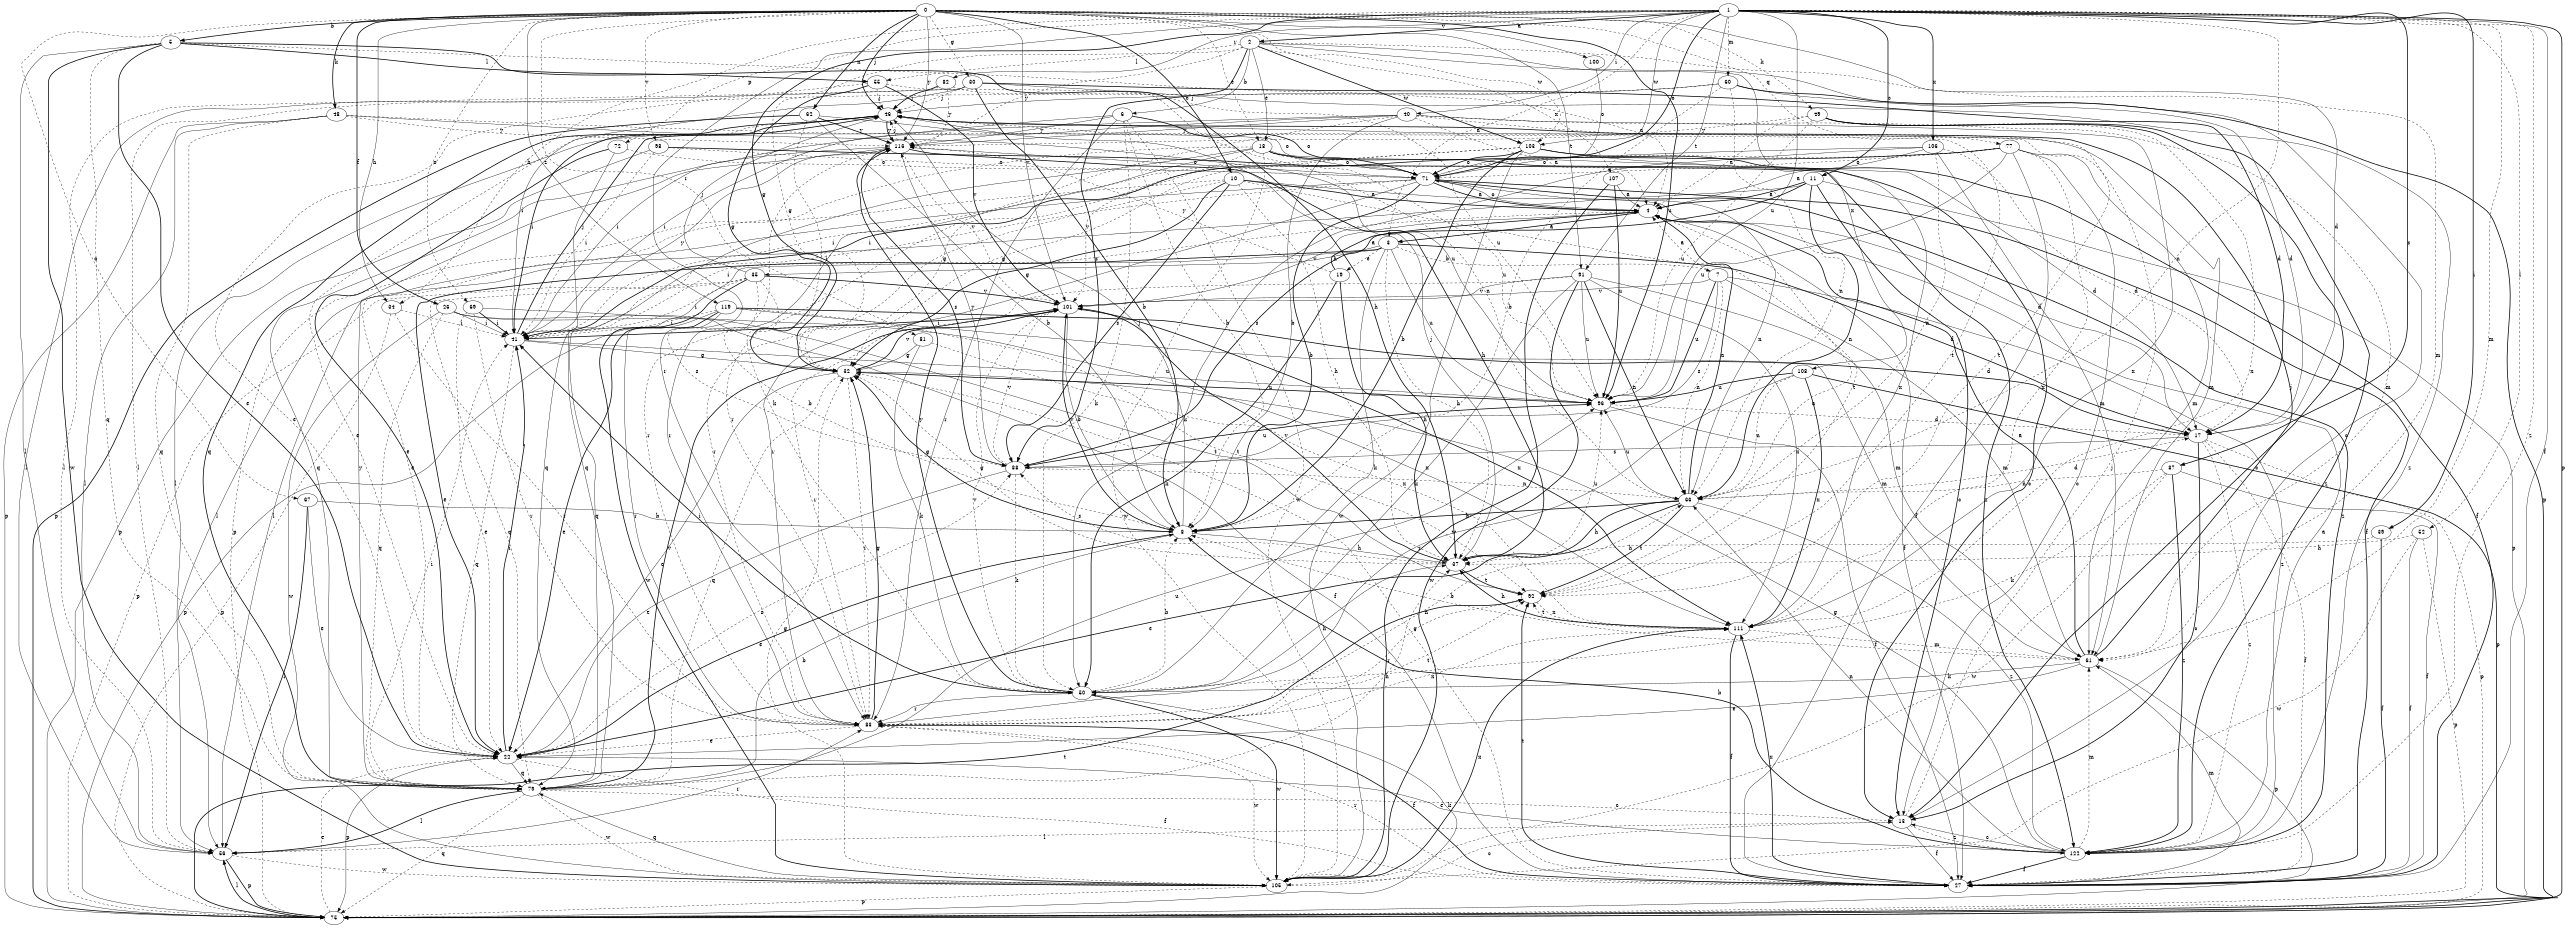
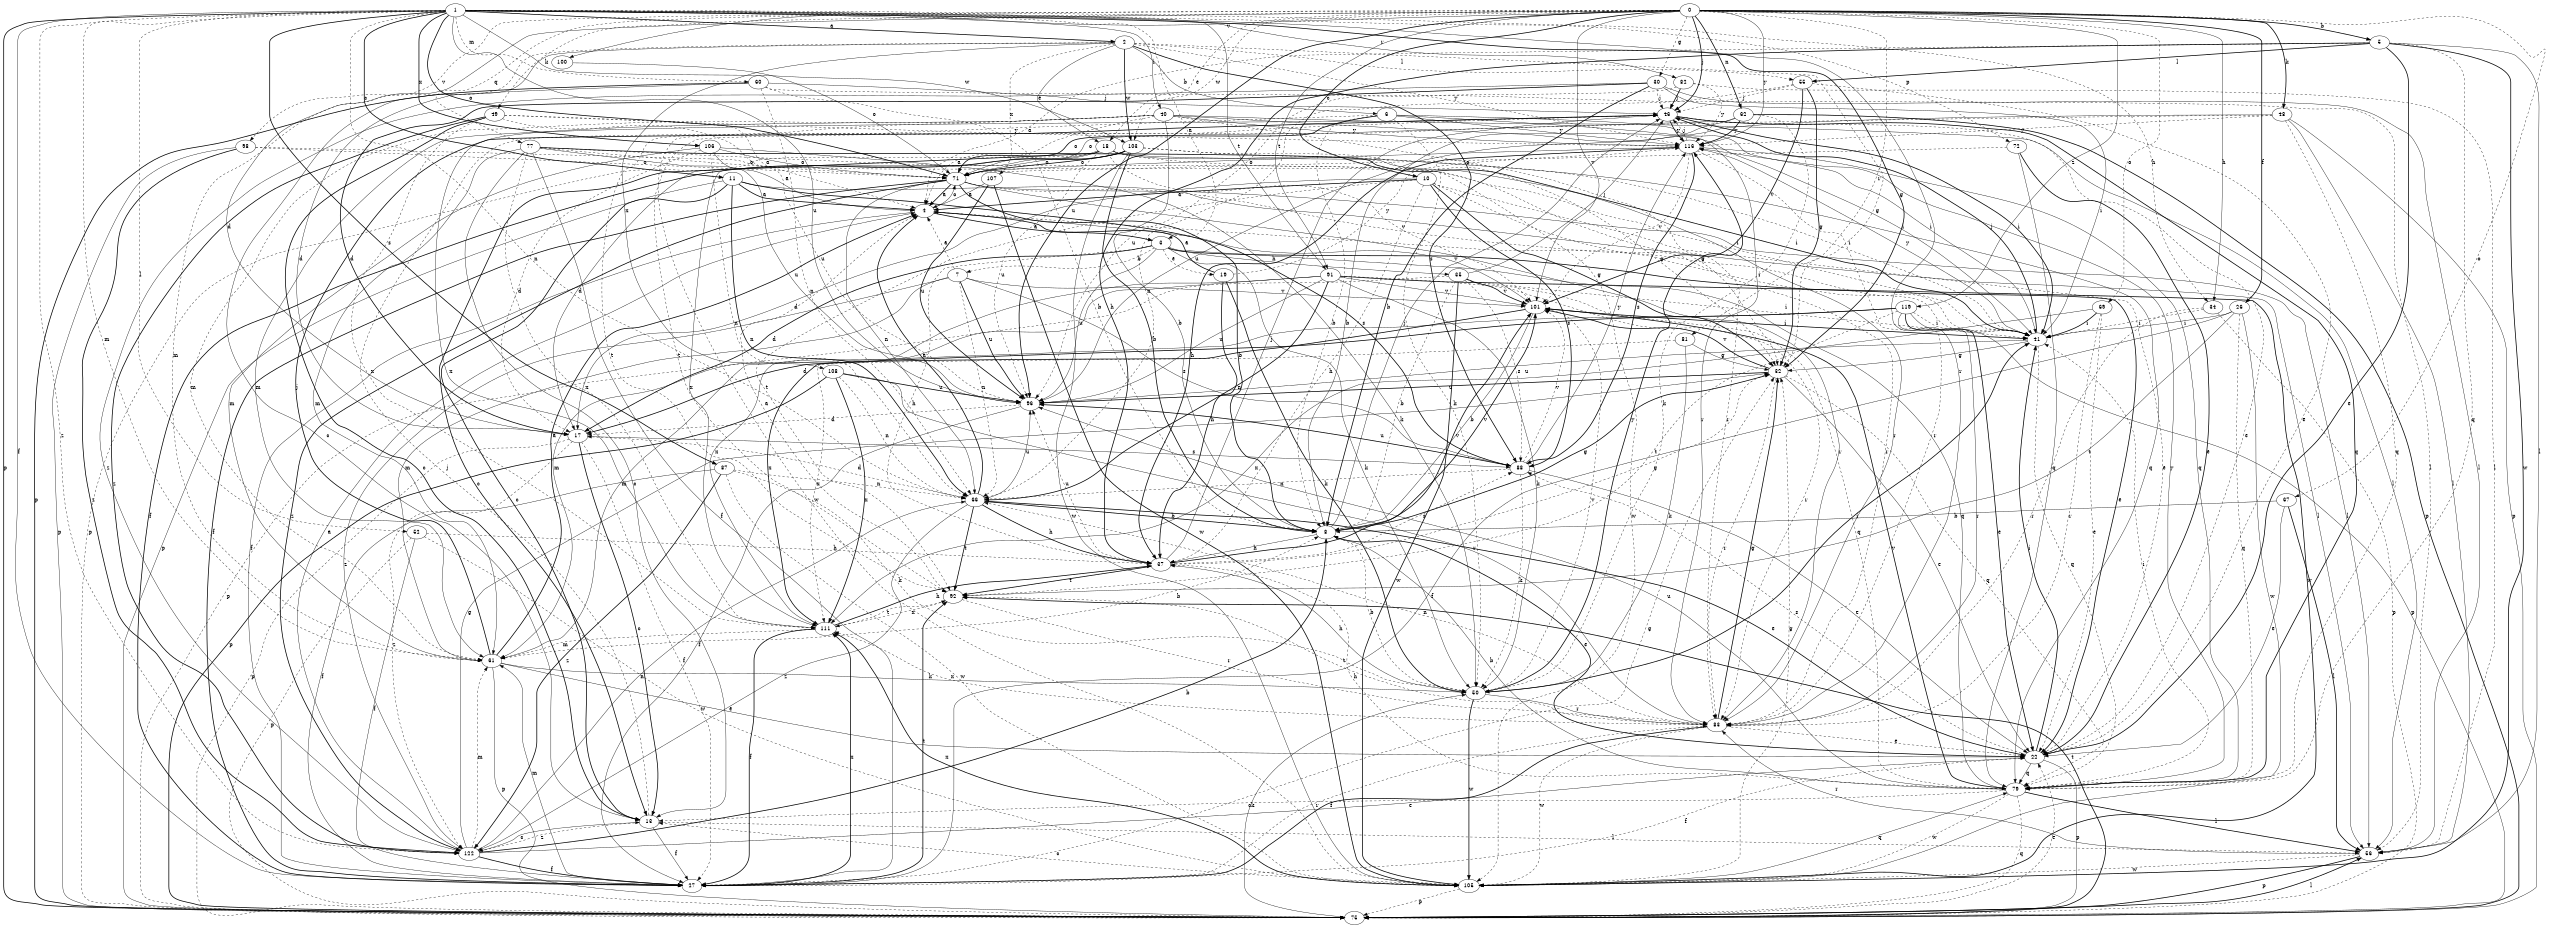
(2381, 532) -> none
